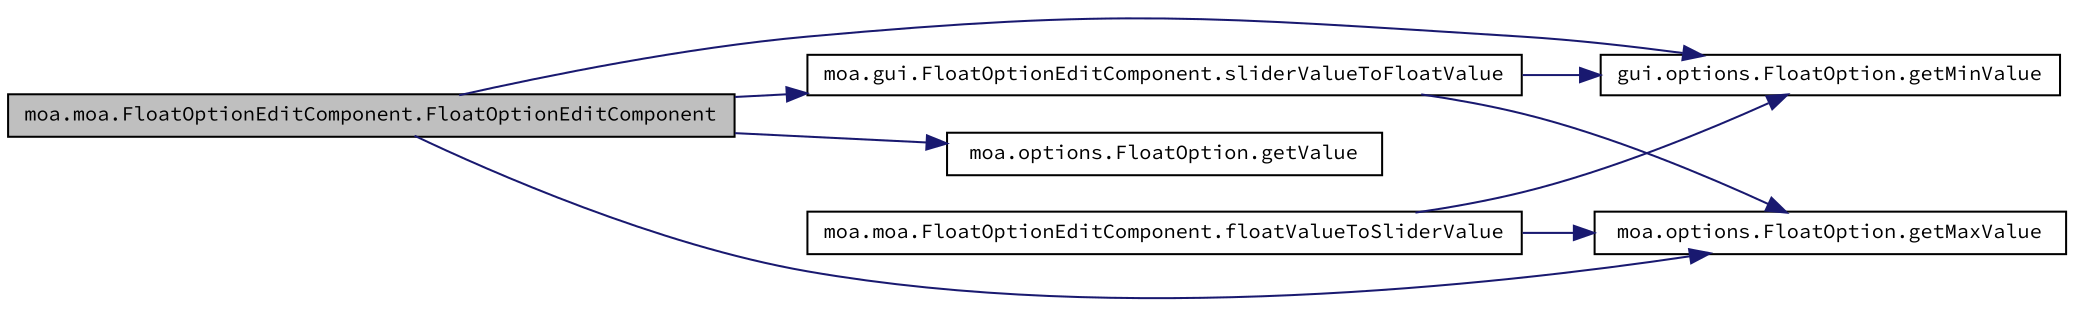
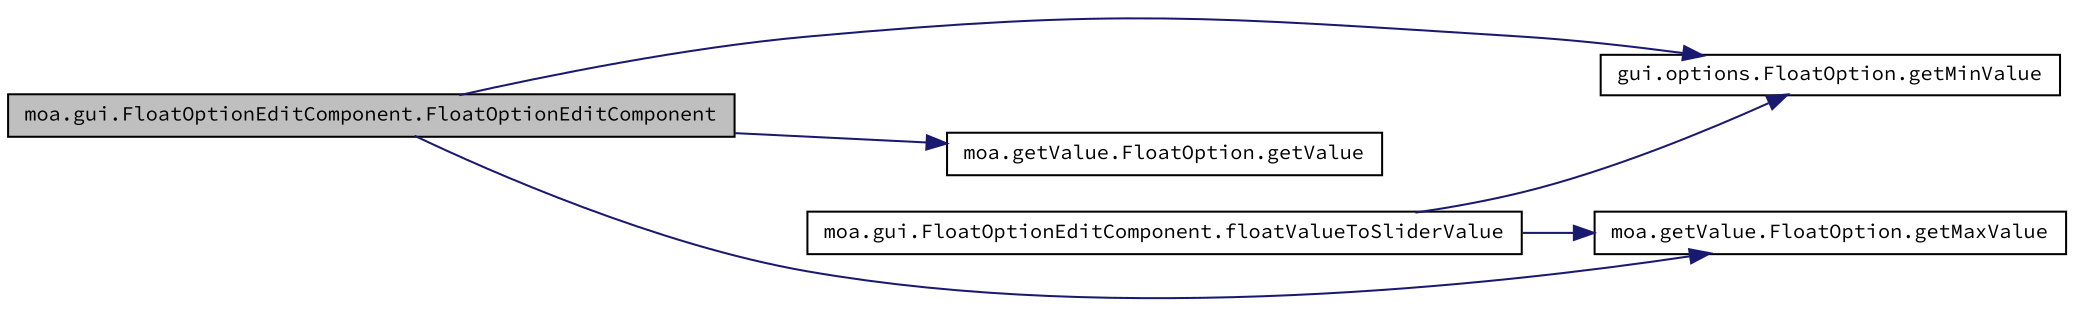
(1165, 75) -> none
(371, 116) -> (371, 116)
(1165, 154) -> (1165, 154)
(1165, 233) -> (1165, 233)
(1830, 233) -> (1830, 233)
